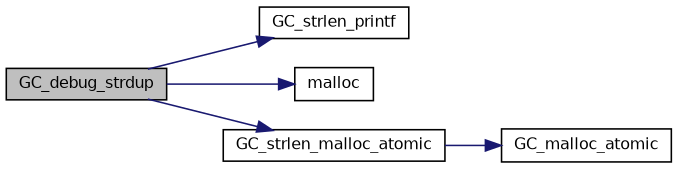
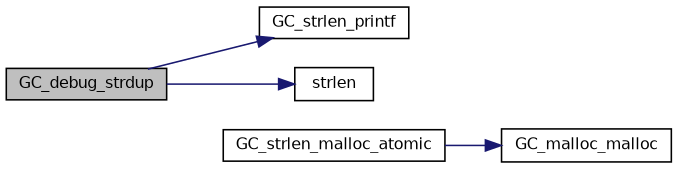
(334, 84) -> (334, 84)
(203, 113) -> none
(586, 145) -> (586, 145)
